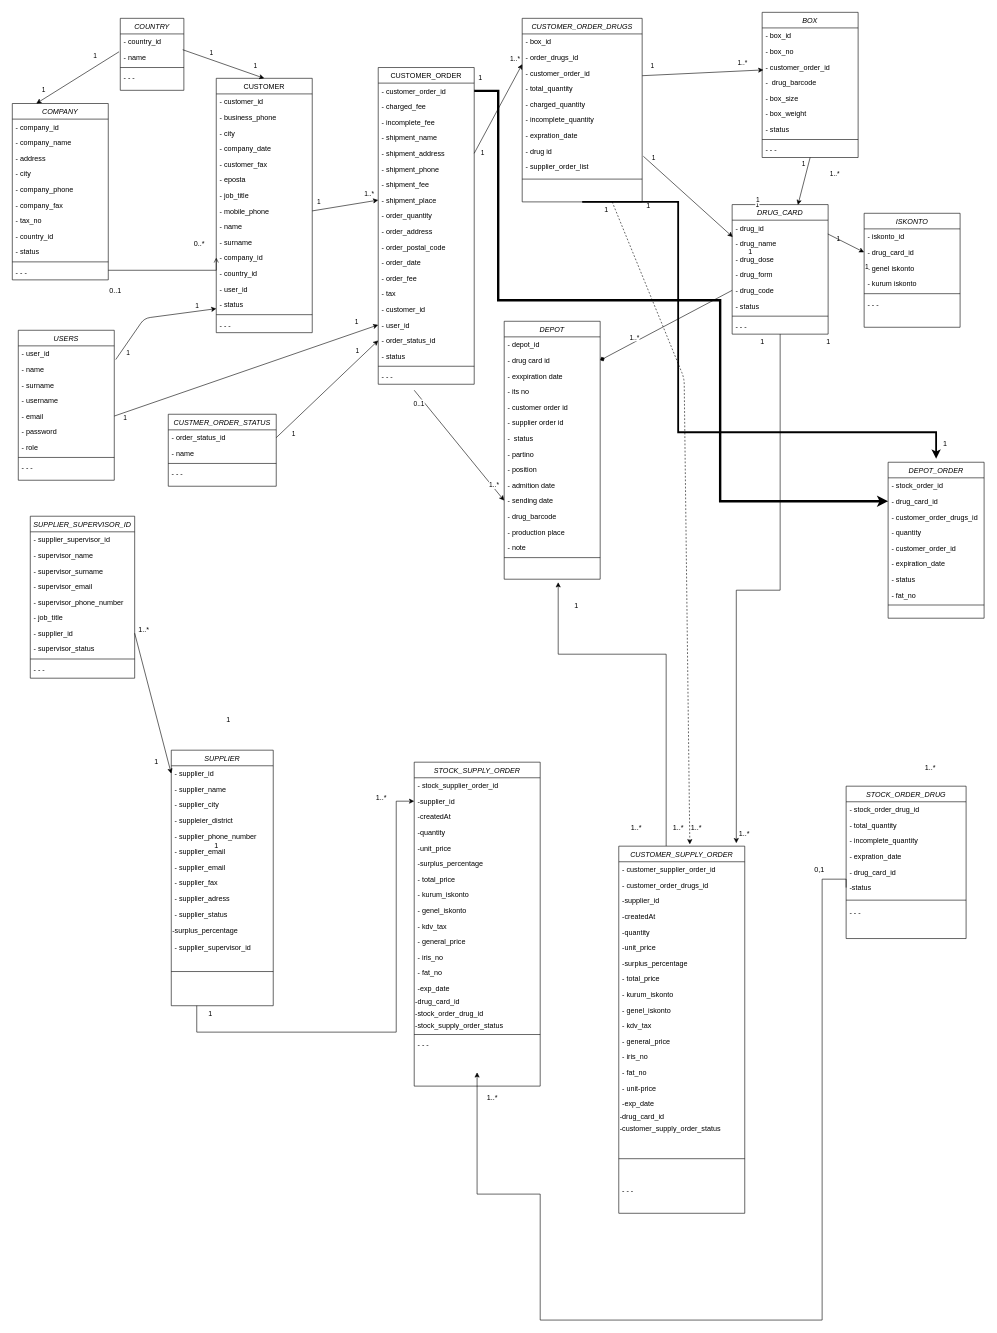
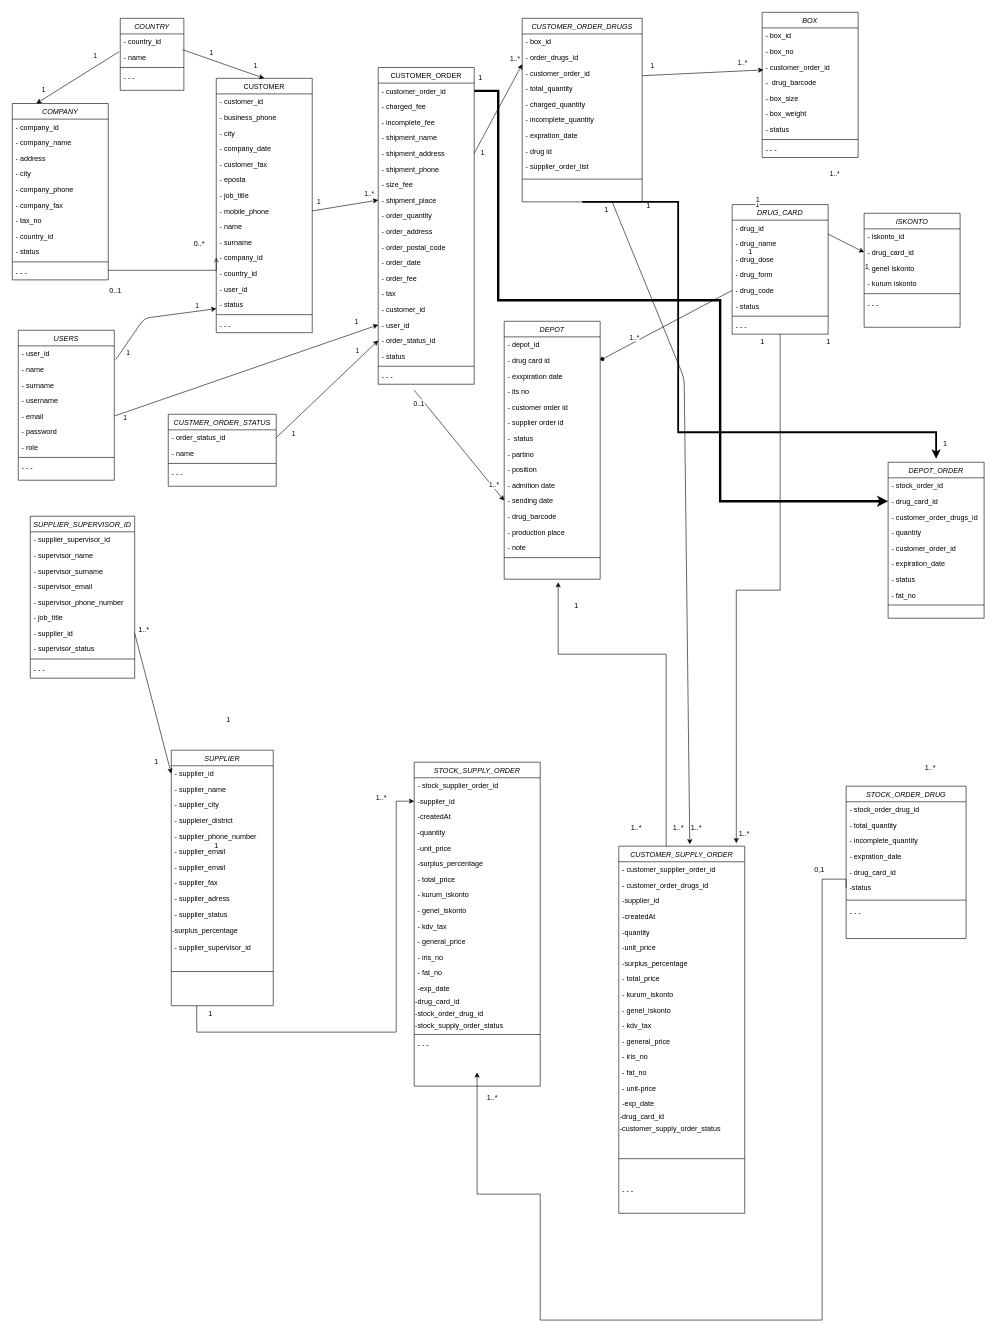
(805, 180) -> none
(408, 185) -> (400, 185)
(690, 198) -> none
(687, 603) -> (687, 603)
